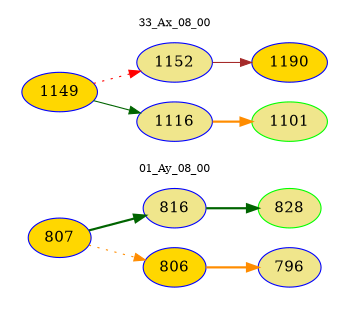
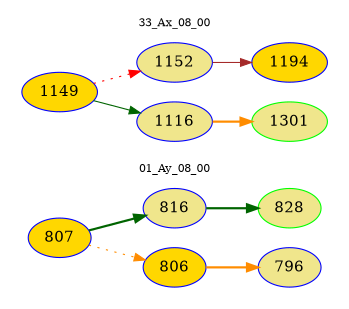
(290, 62) -> (290, 62)
(290, 122) -> (290, 122)
